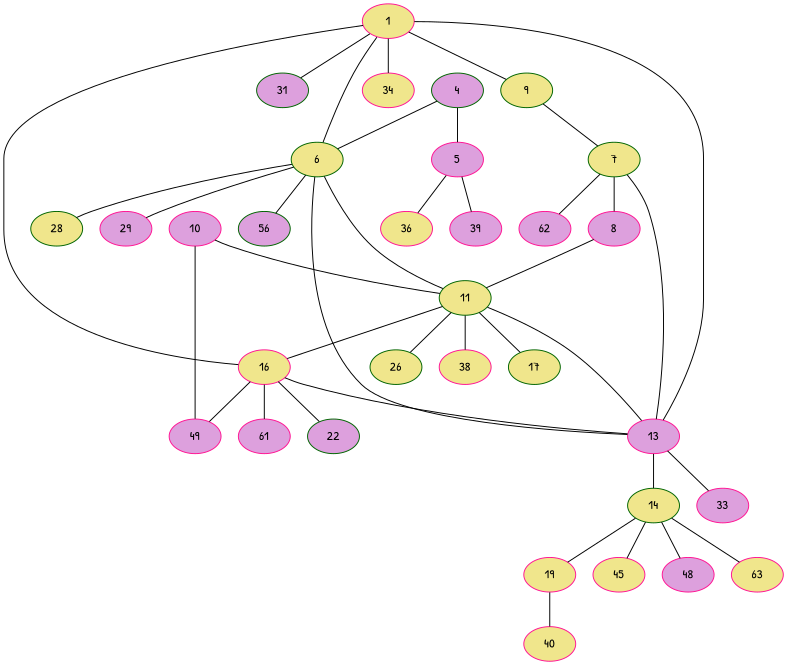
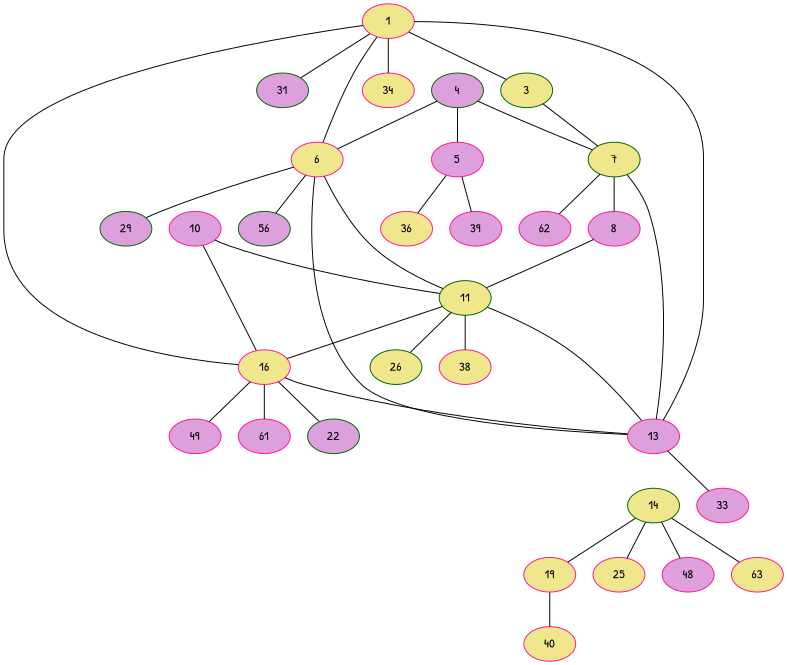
(527, 90) -> (527, 90)
none -> (535, 126)
(317, 160) -> (317, 160)
(57, 229) -> none
(126, 229) -> (126, 229)
(195, 333) -> (230, 298)
(534, 367) -> none
(654, 471) -> none
(619, 575) -> (619, 575)
